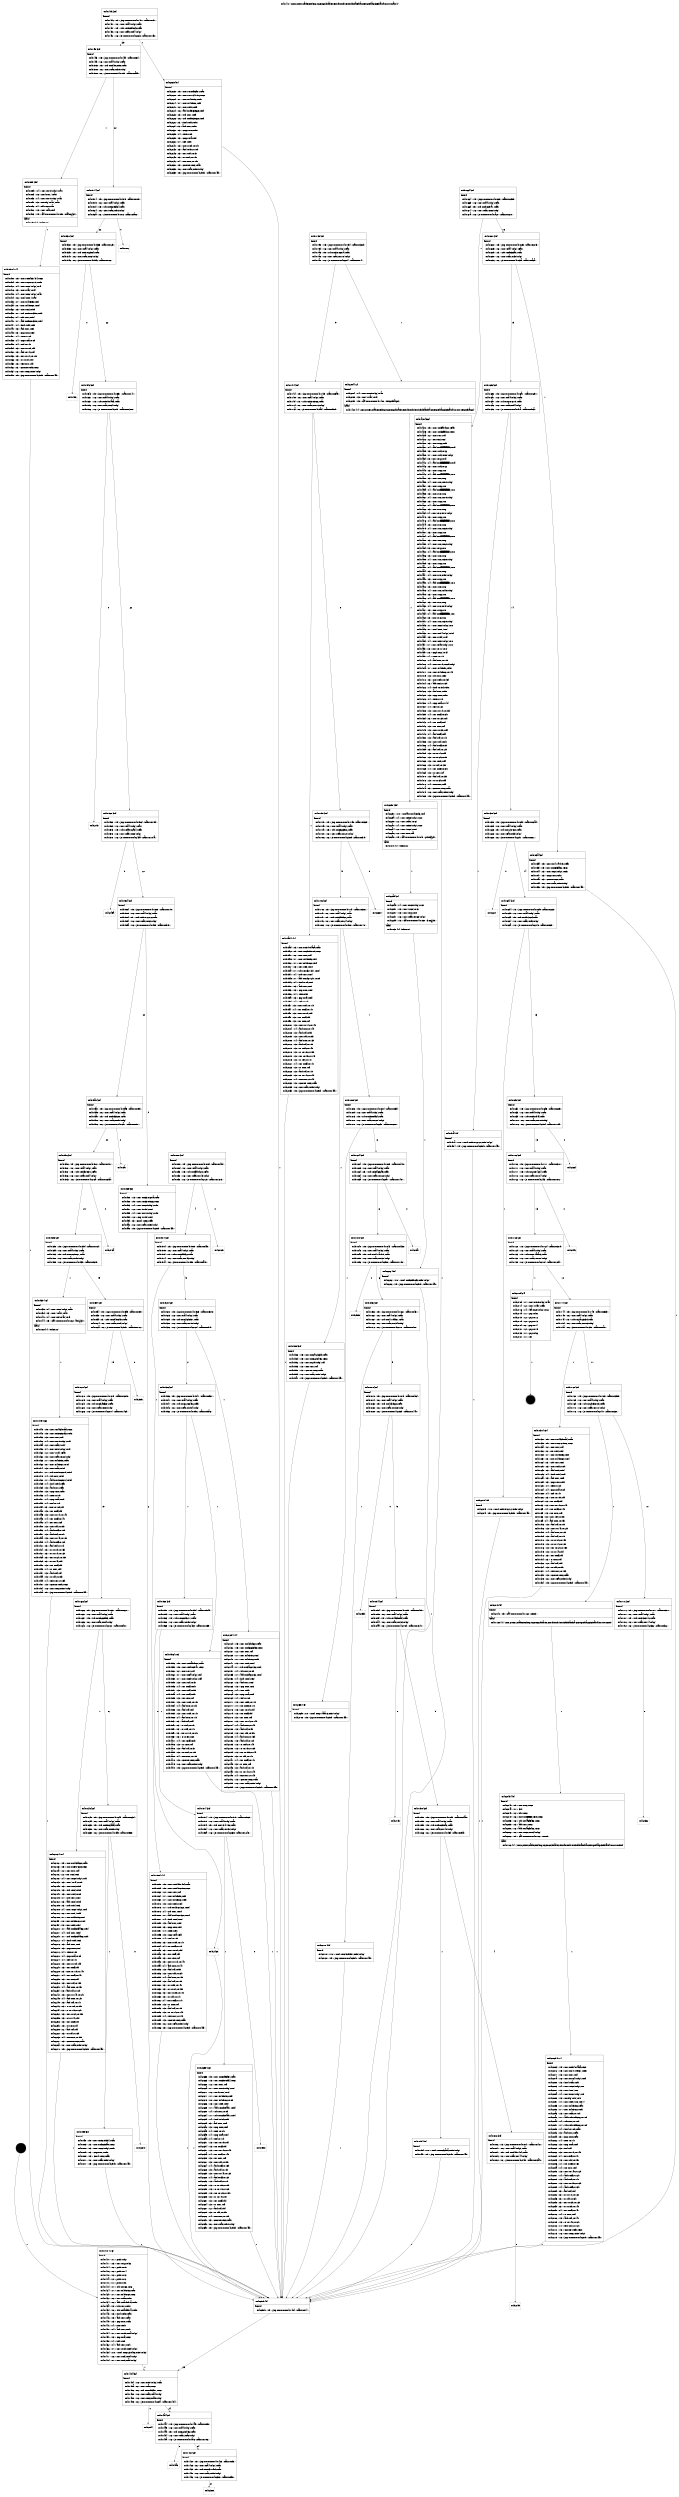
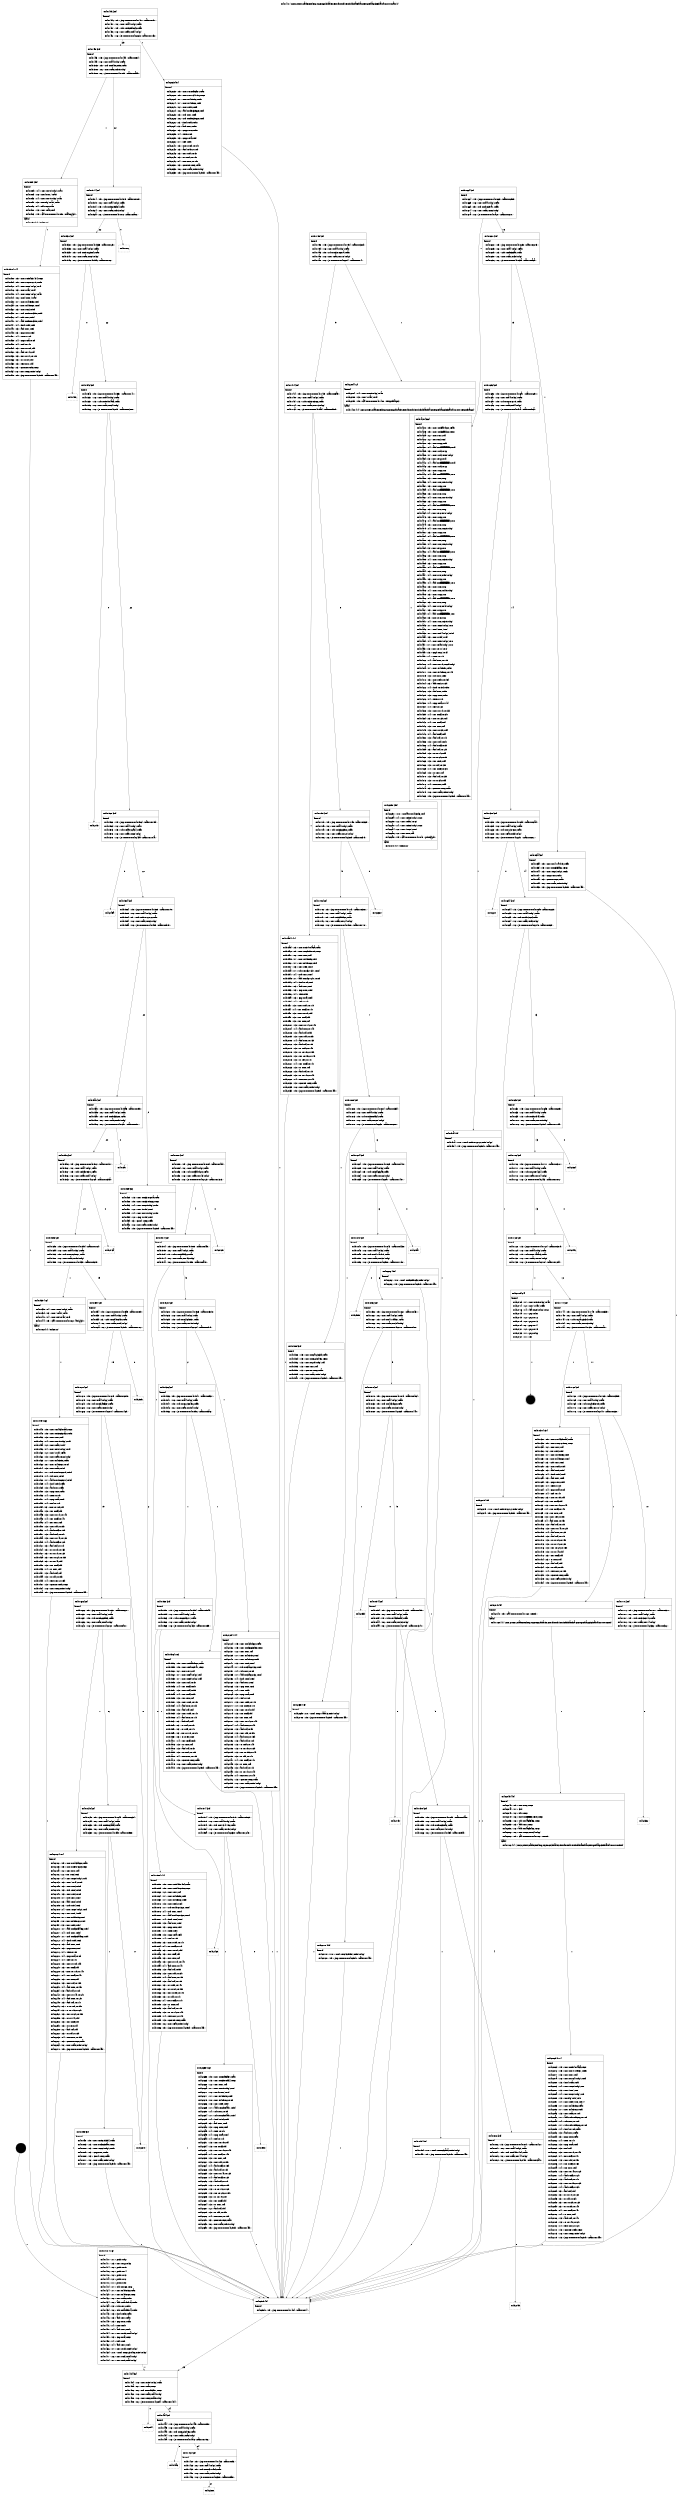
(411, 913) -> none
none -> (142, 1778)
(188, 2135) -> (304, 2009)
